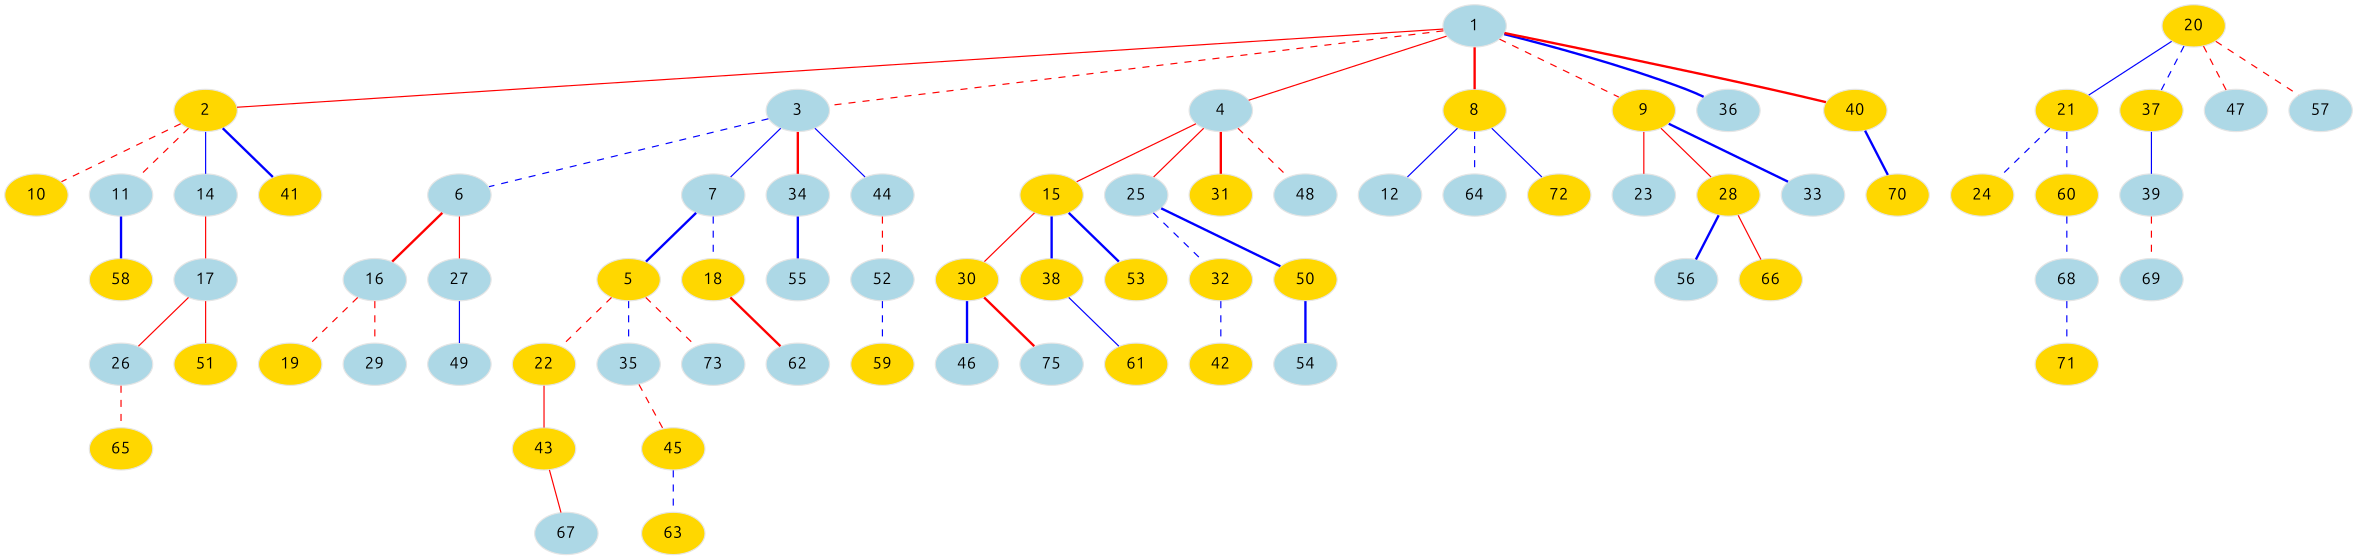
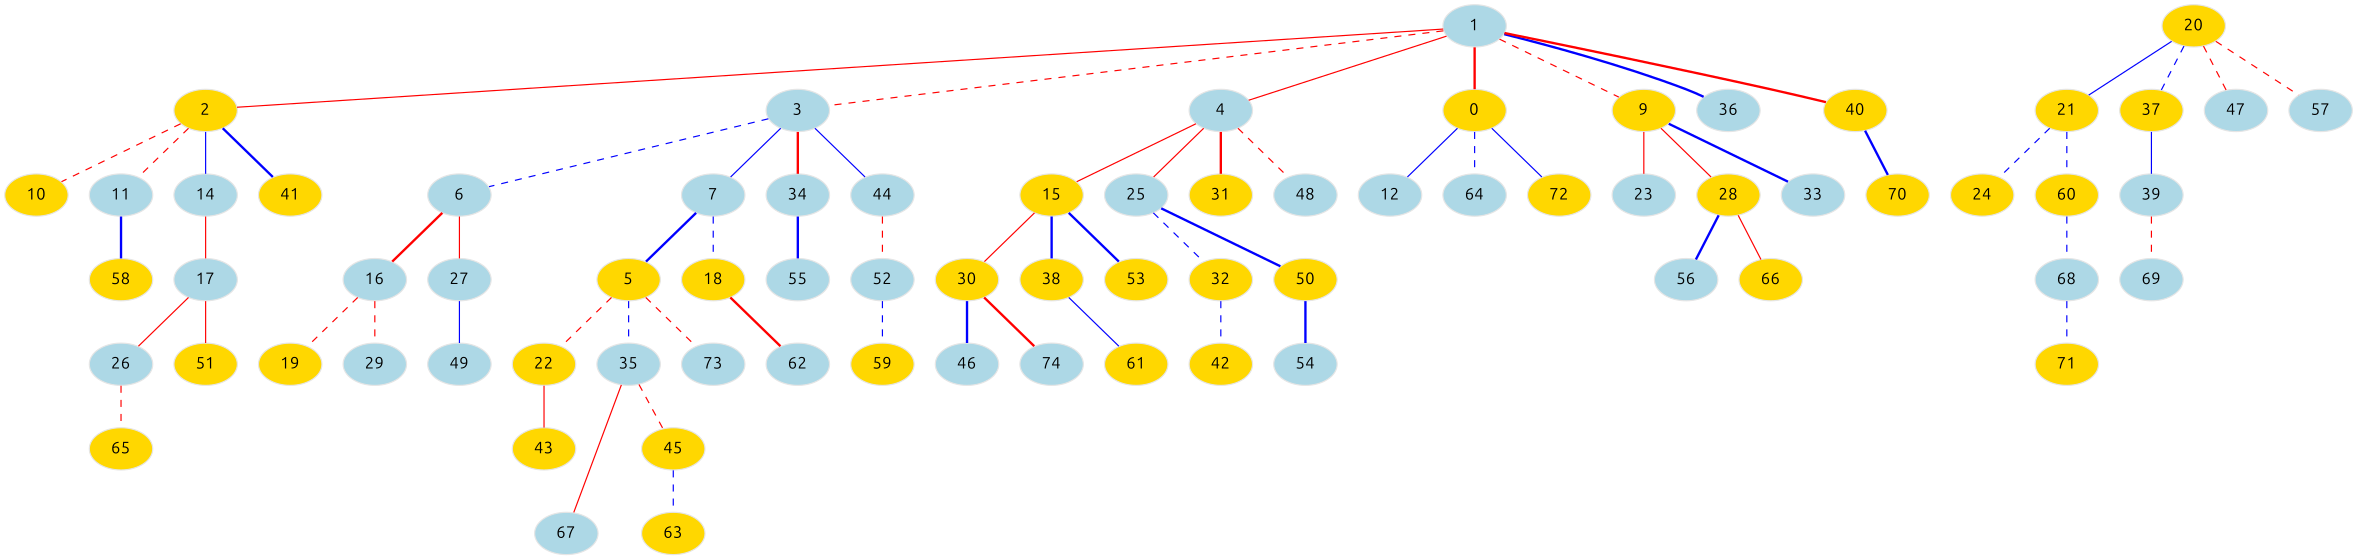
(1475, 110) -> (1475, 110)
(1052, 364) -> (1052, 364)
(555, 491) -> (598, 449)
